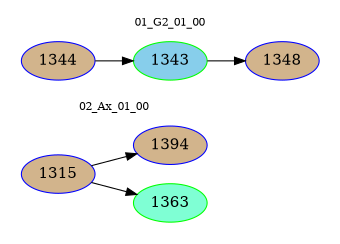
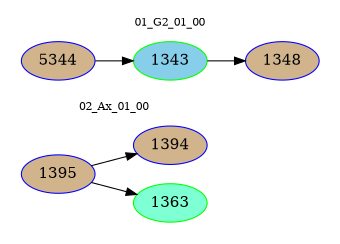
(58, 61) -> (58, 61)
(58, 174) -> (58, 174)
